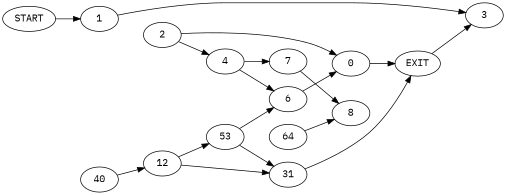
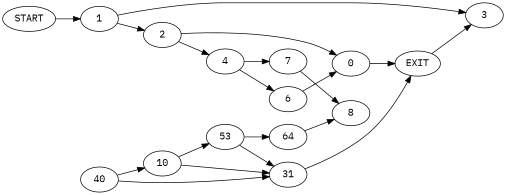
none -> (128, 26)
(254, 120) -> (253, 137)
(162, 163) -> (162, 163)
none -> (190, 182)
